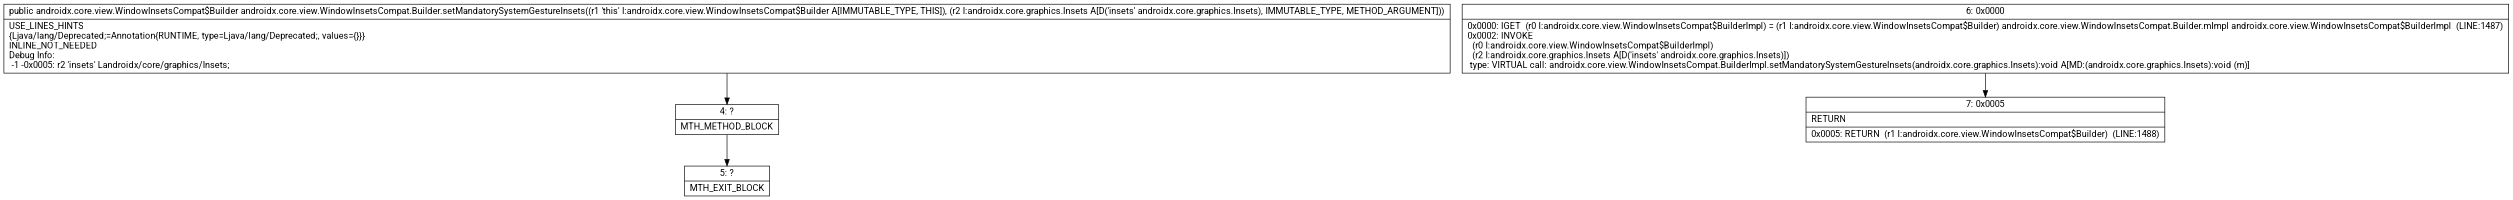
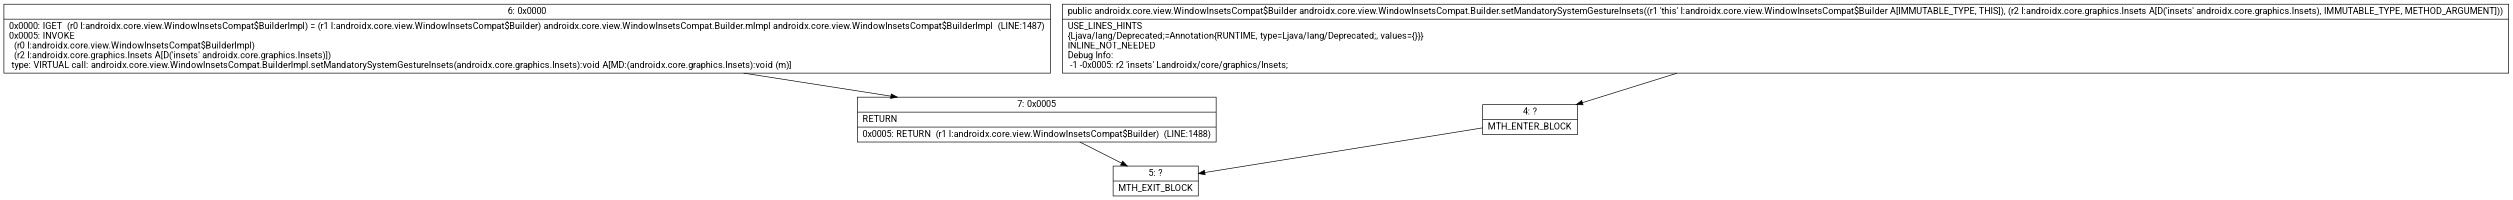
(1503, 36) -> (45, 36)
(727, 127) -> (1530, 127)
none -> (1101, 153)
